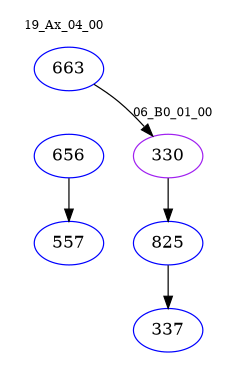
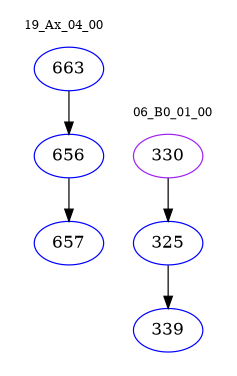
(132, 113) -> (69, 107)
(69, 243) -> (69, 243)
(168, 243) -> (168, 243)
(168, 330) -> (168, 330)
